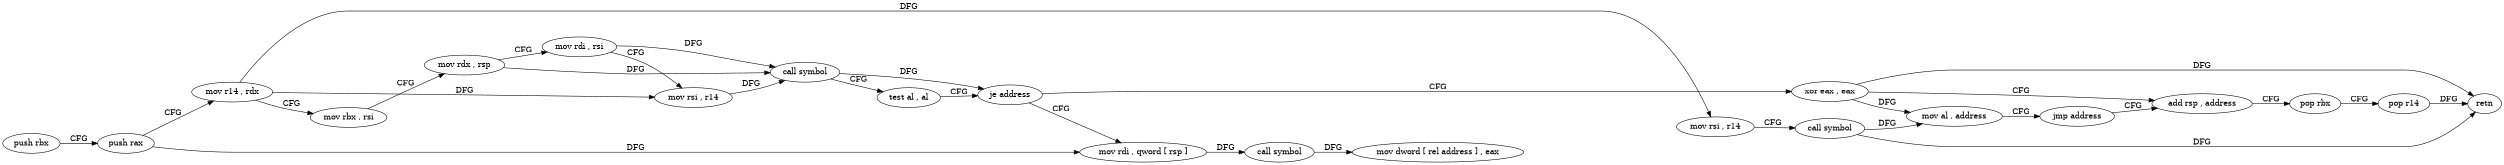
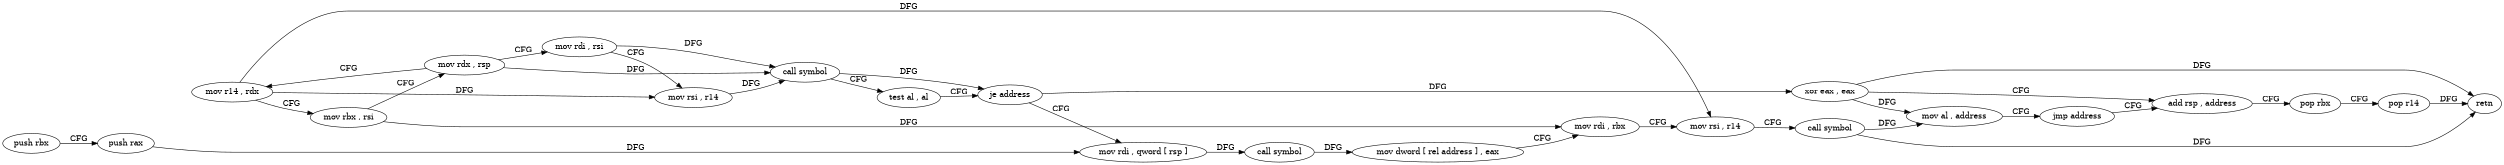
(1438, 87) -> (1438, 87)
(176, 119) -> (349, 76)
none -> (1600, 127)
